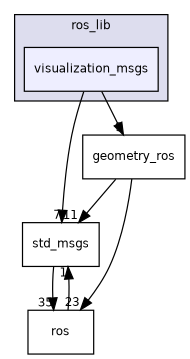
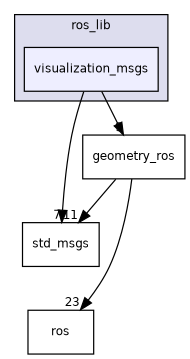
(53, 282) -> none
(69, 295) -> none
